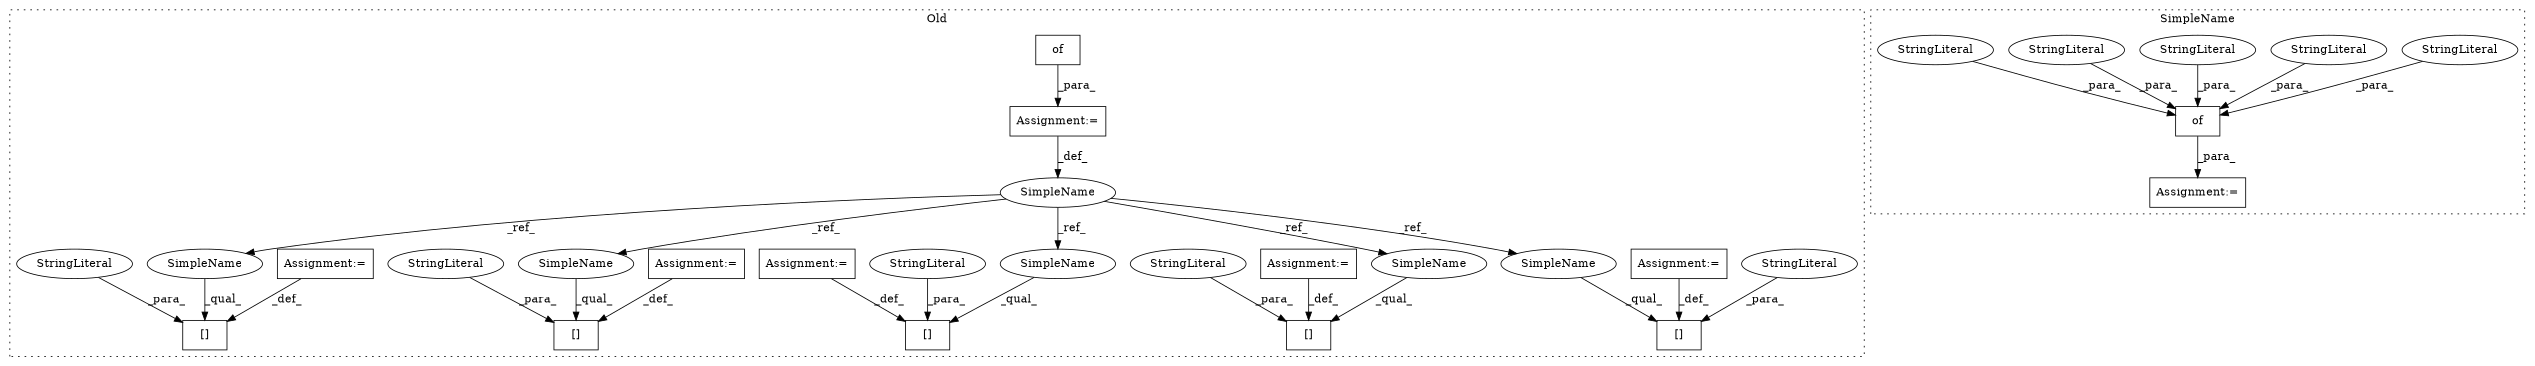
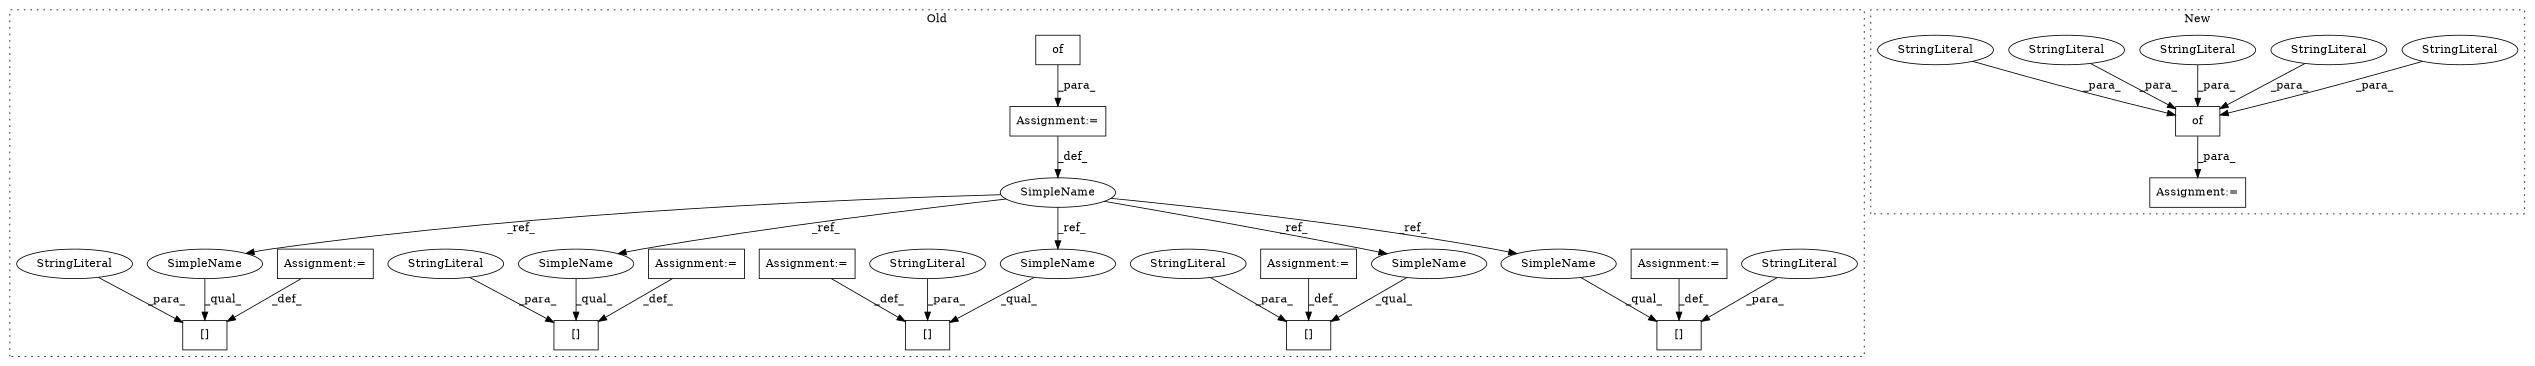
(2198, 19) -> (2198, 19)
